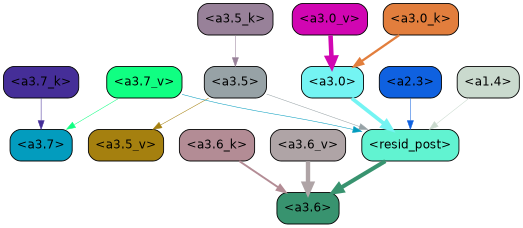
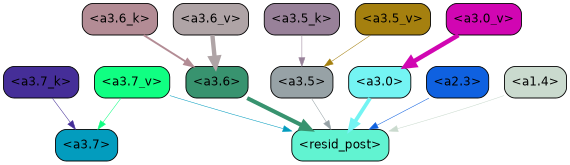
(421, 19) -> none
(185, 112) -> (351, 48)
(363, 174) -> (275, 112)
